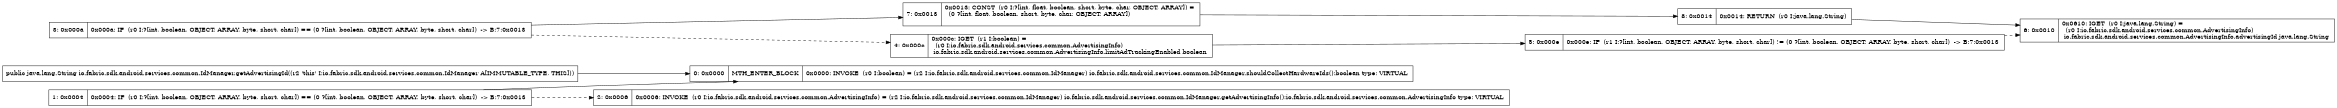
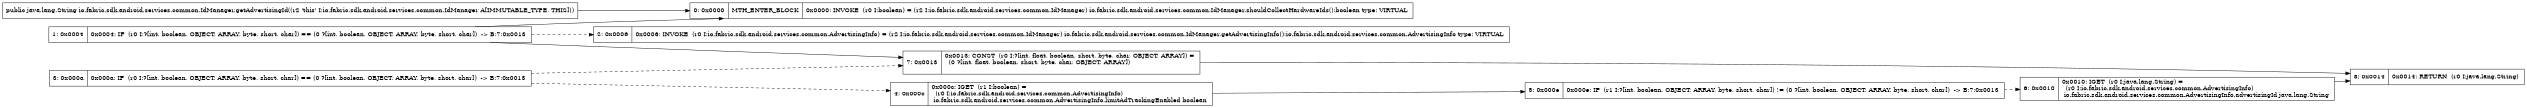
(715, 21) -> (715, 70)
(1934, 22) -> (2340, 81)
(2124, 24) -> (2124, 82)
none -> (694, 50)
